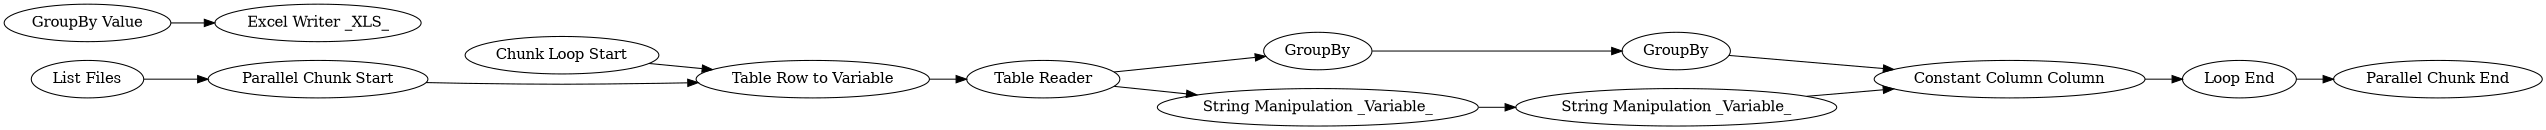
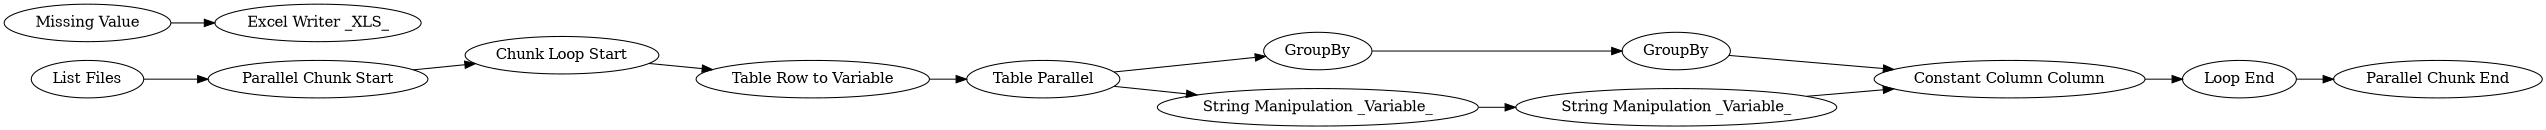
(88, 23) -> (88, 23)
(1043, 79) -> (1043, 79)
(557, 84) -> (439, 67)
